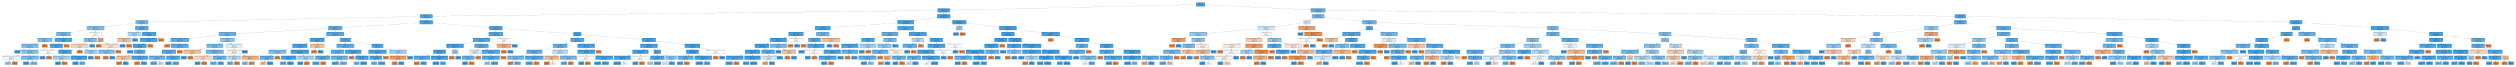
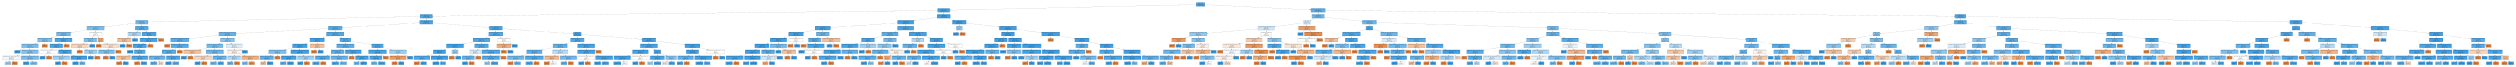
(2129, 63) -> (2129, 63)
